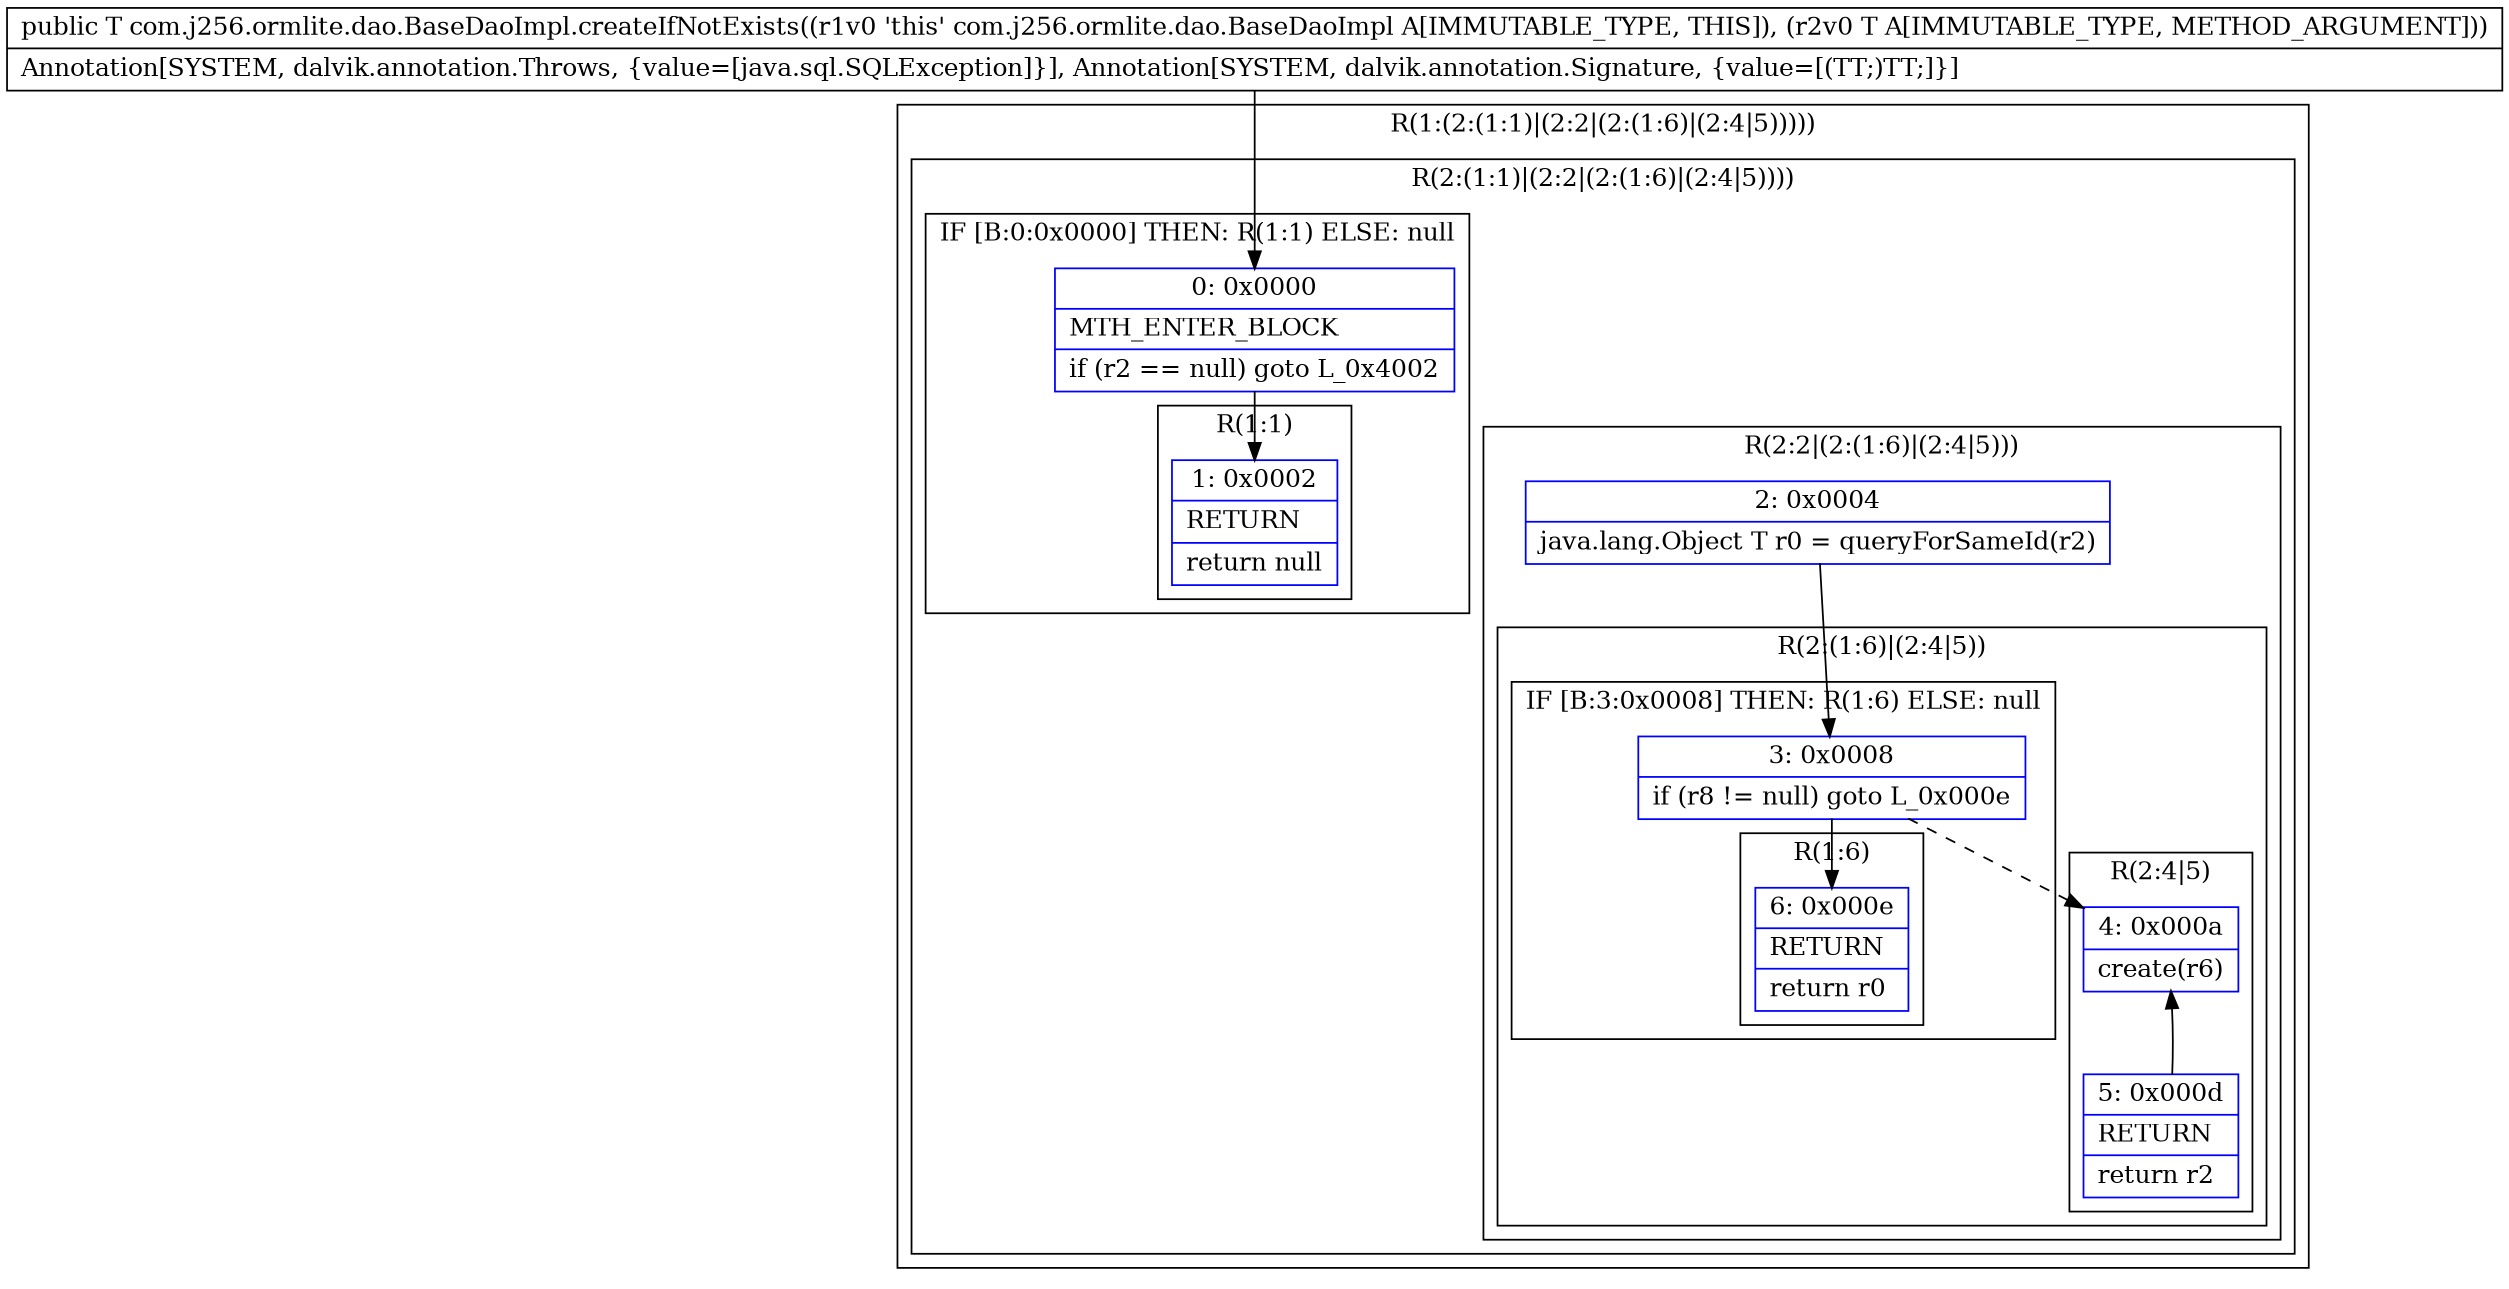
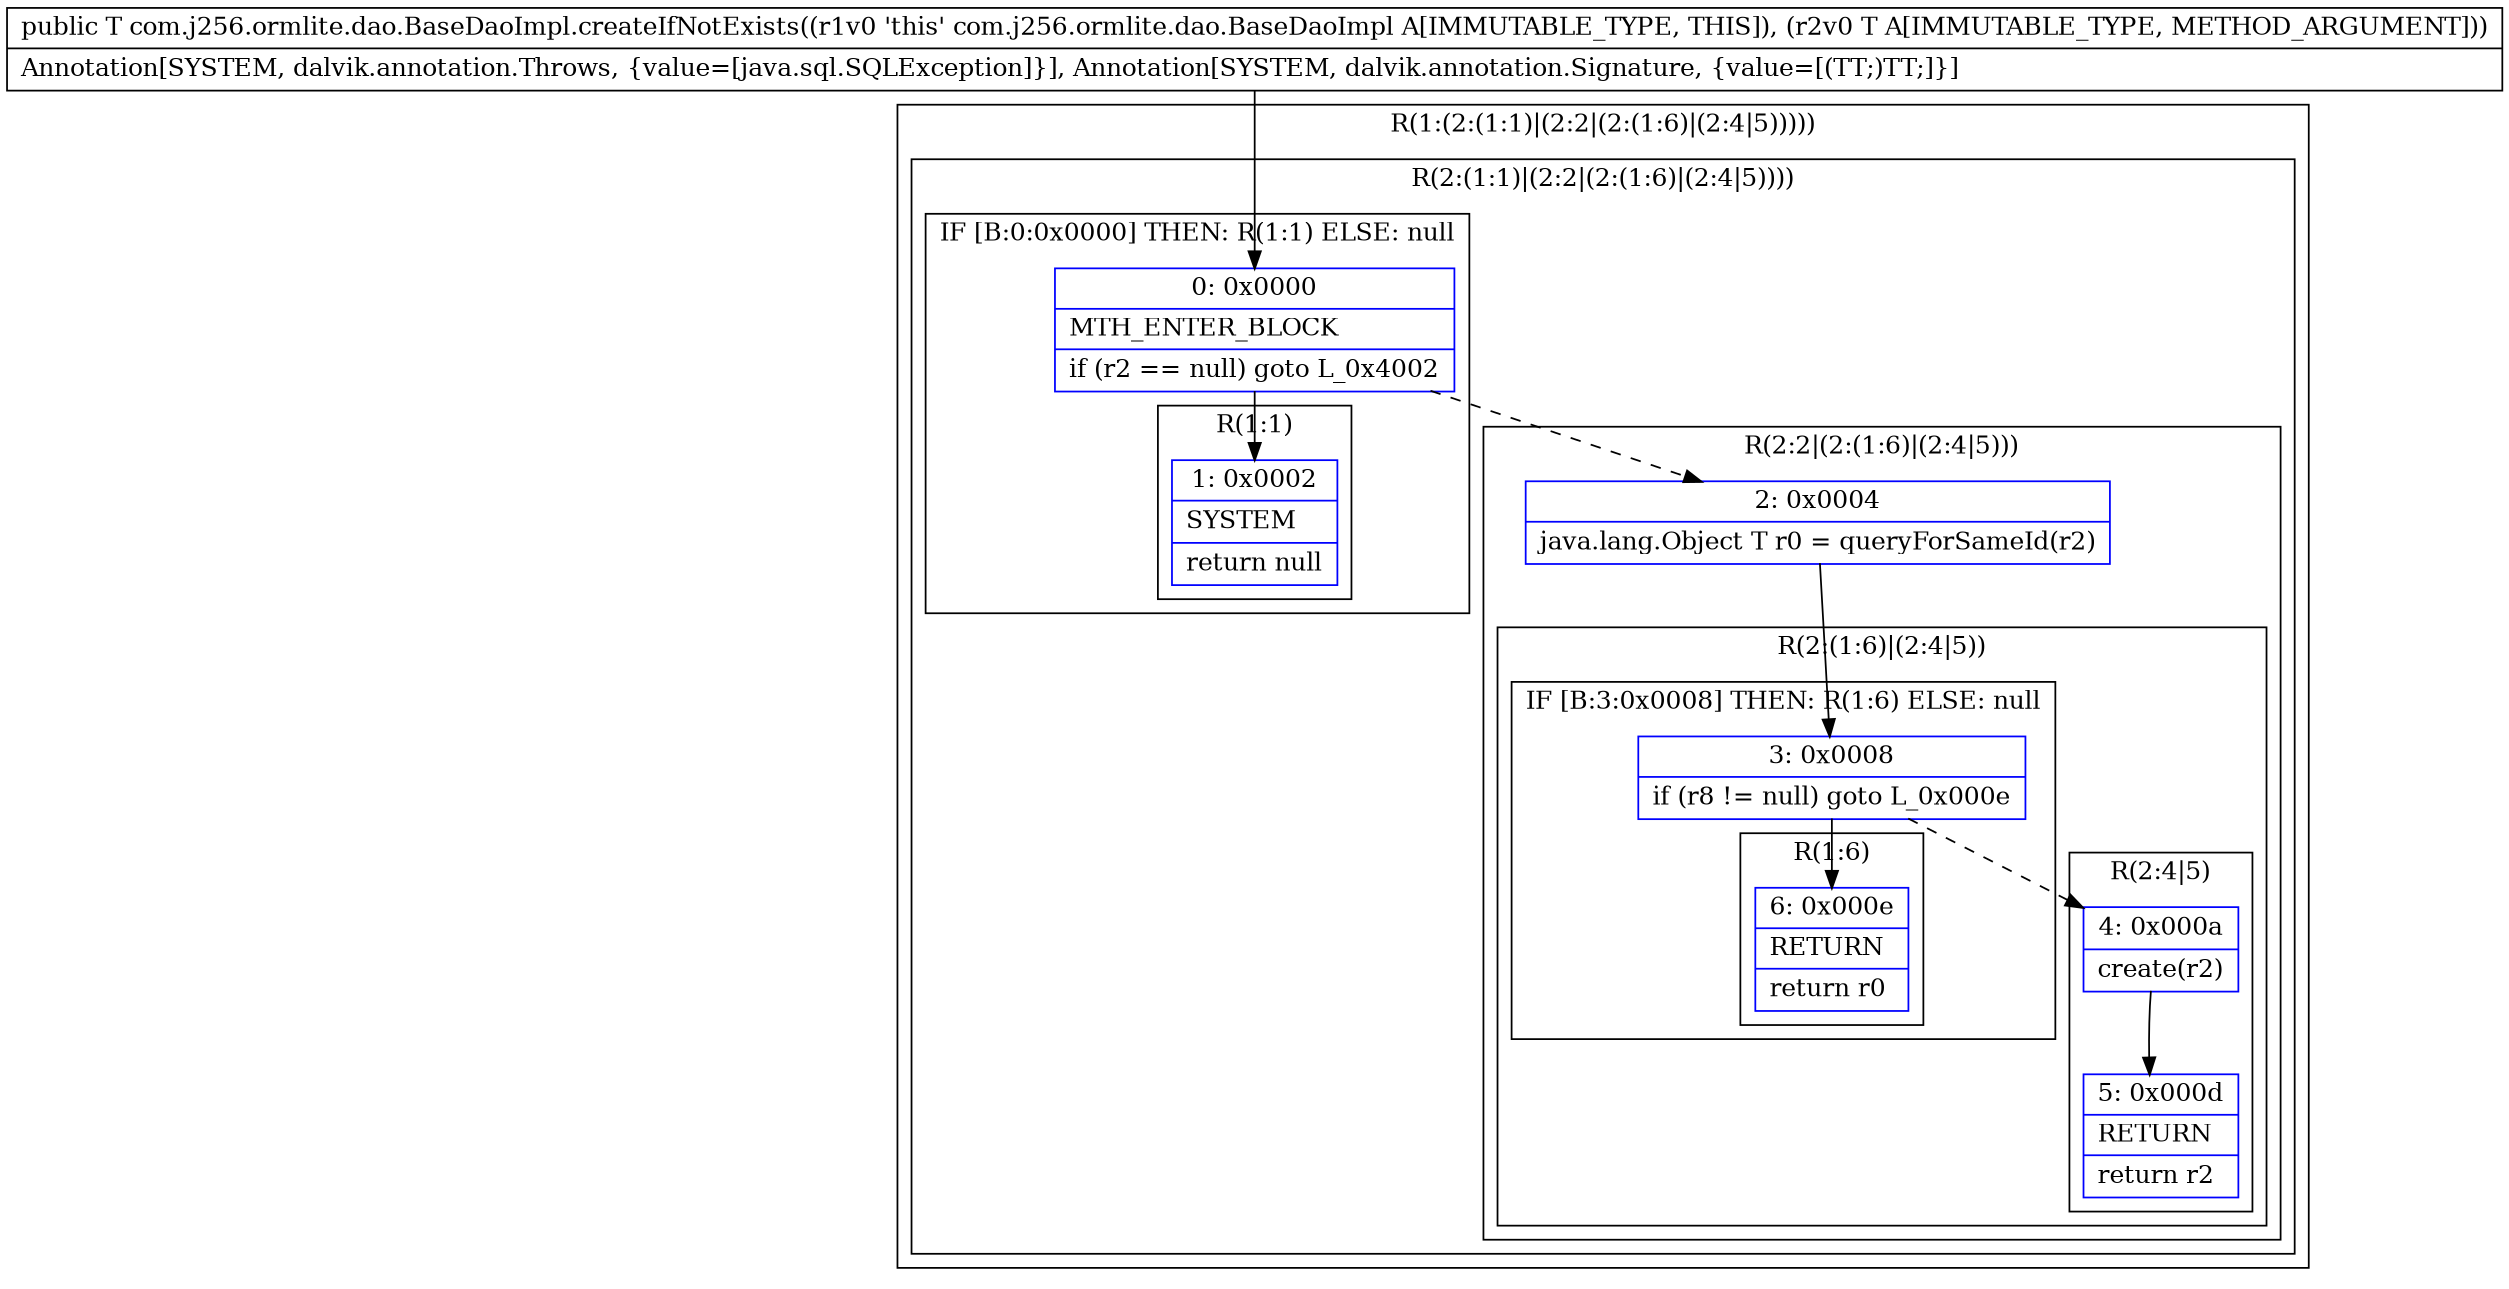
none -> (1570, 438)
(1243, 521) -> (1241, 521)
(2161, 970) -> (2161, 970)
(2173, 1042) -> (2149, 1024)
